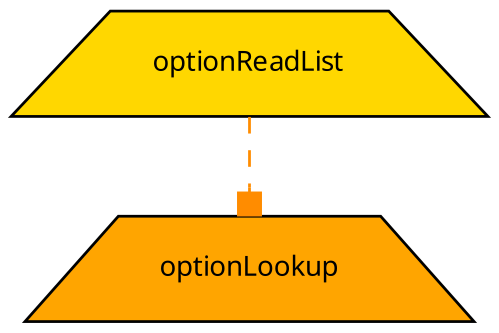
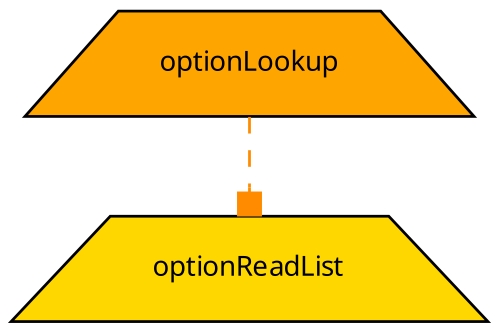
(250, 152) -> (250, 152)
